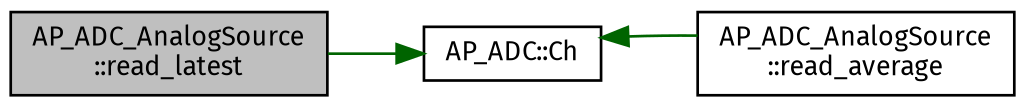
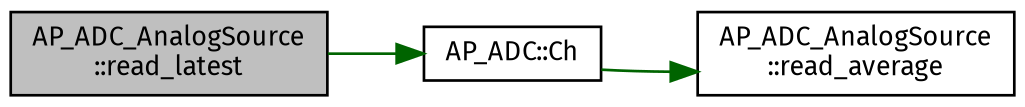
(663, 36) -> (636, 71)
